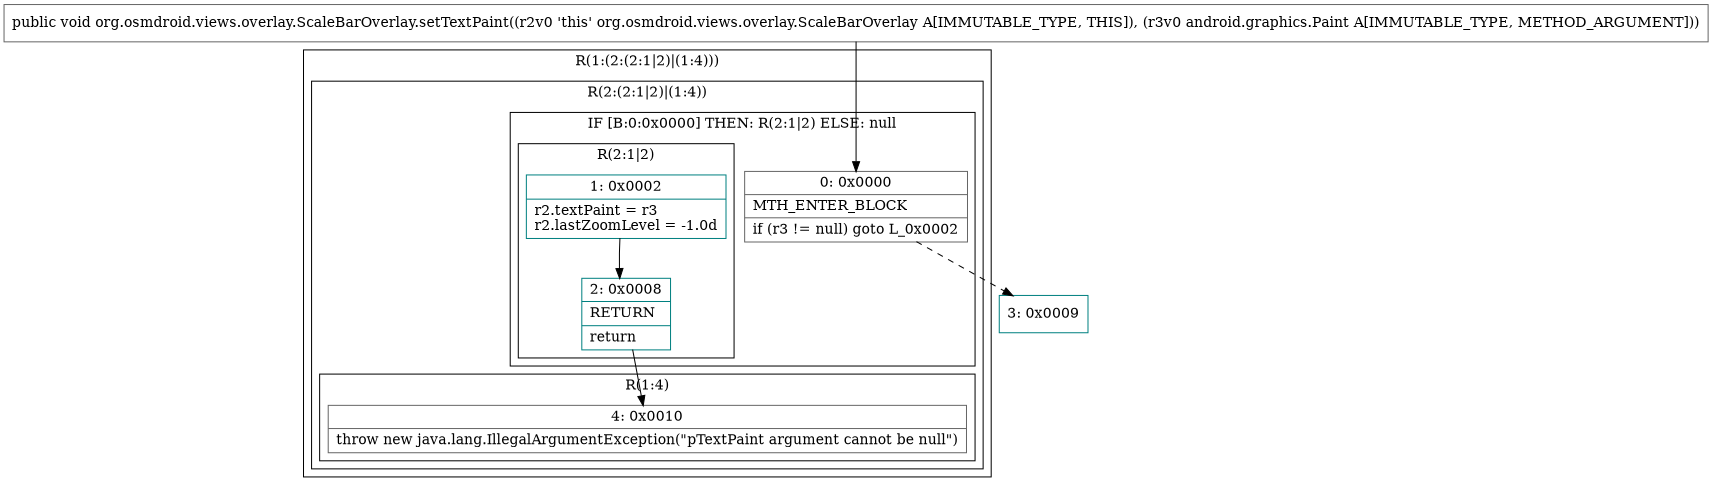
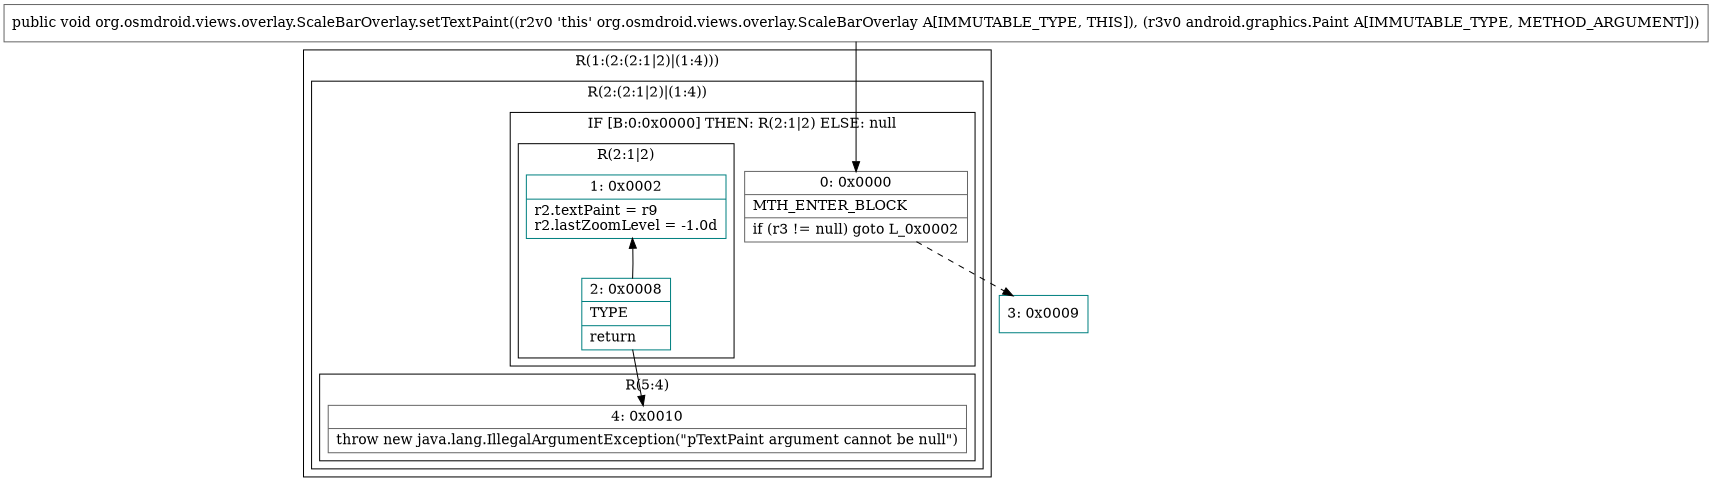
(596, 211) -> (596, 211)
(619, 253) -> (633, 263)
(623, 313) -> (610, 313)
(647, 386) -> (647, 386)
